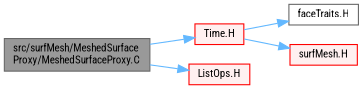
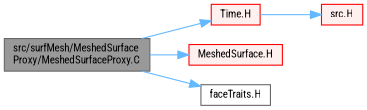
(261, 26) -> (166, 77)
(324, 55) -> (342, 15)
(219, 74) -> (236, 55)
